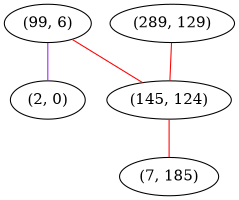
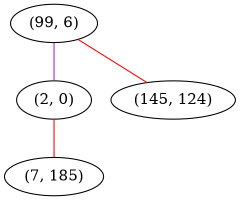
(172, 23) -> none
(169, 138) -> (54, 138)
